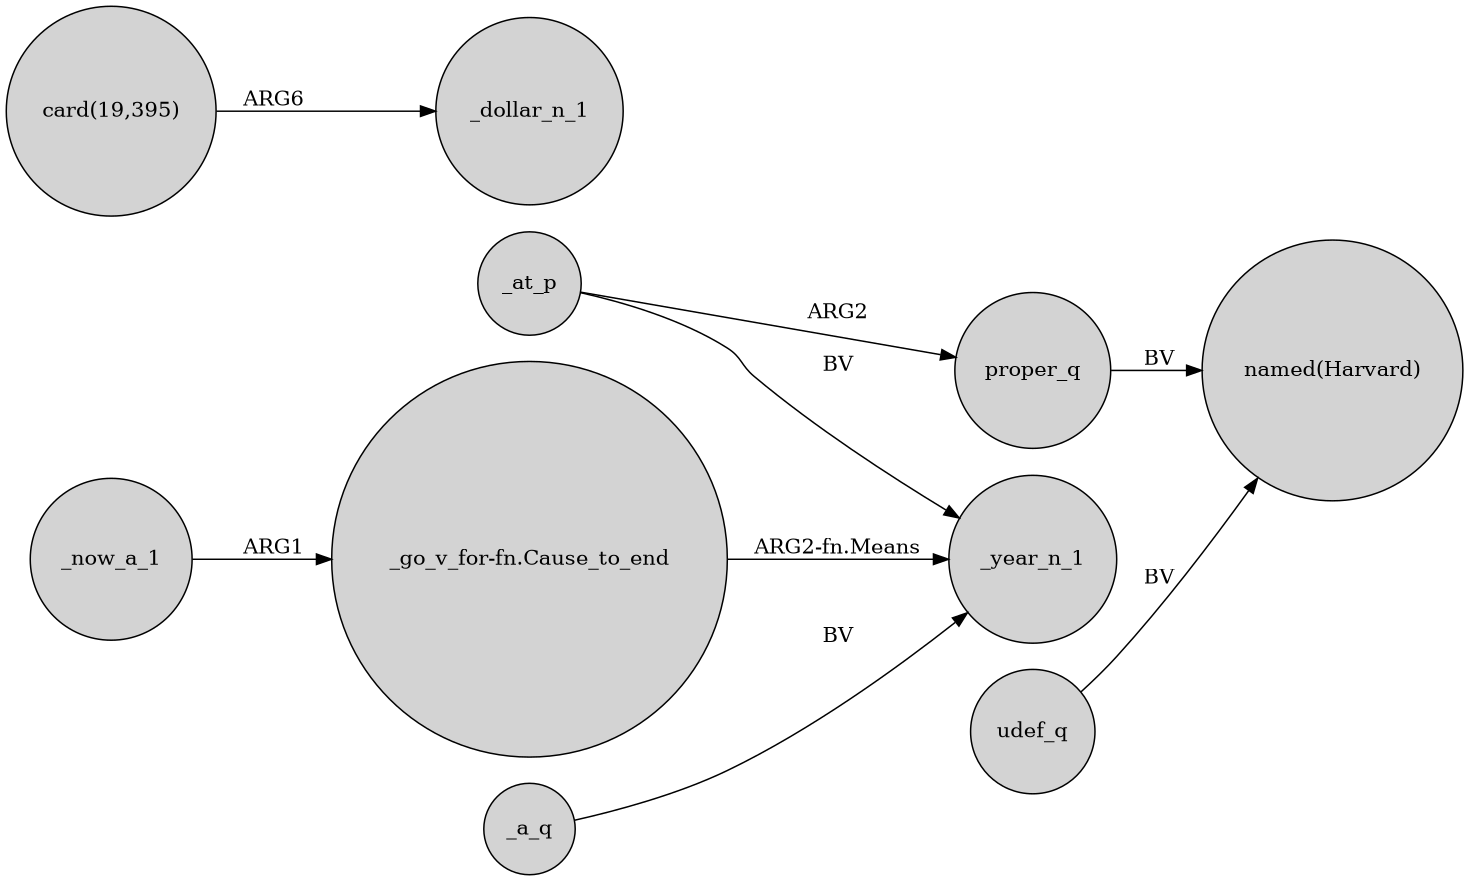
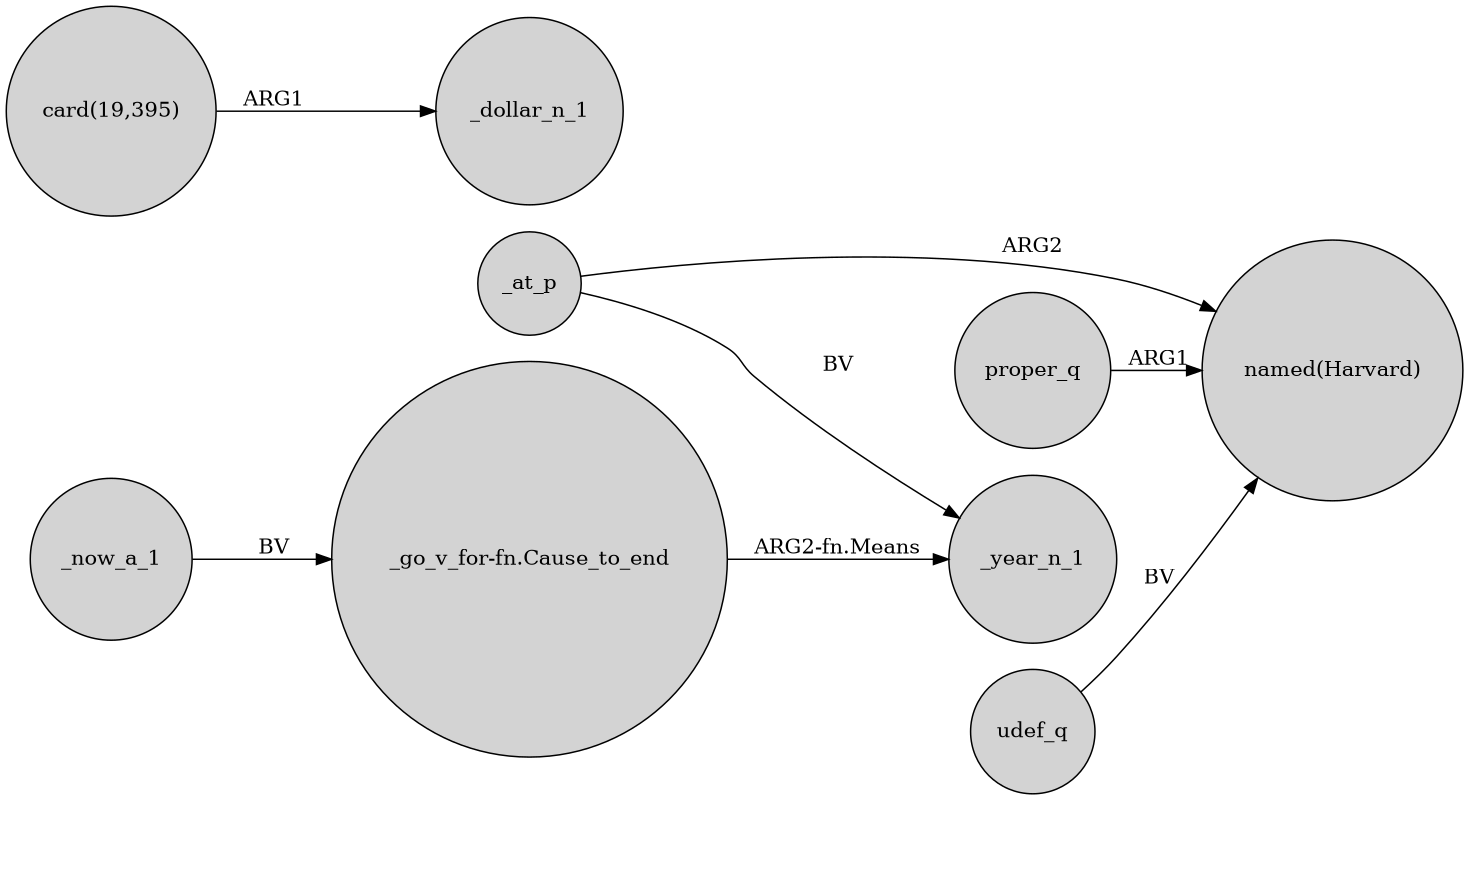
(274, 100) -> (274, 100)
(761, 323) -> (893, 257)
(1159, 359) -> (1159, 359)
(274, 548) -> (274, 548)
(530, 829) -> none
